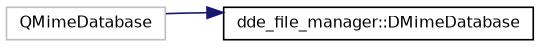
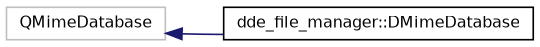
(186, 13) -> (203, 34)
